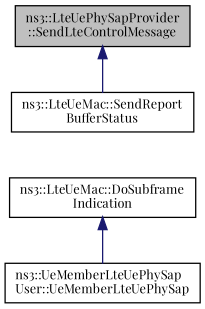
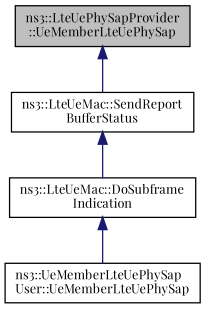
(103, 26) -> (103, 26)
none -> (103, 161)
